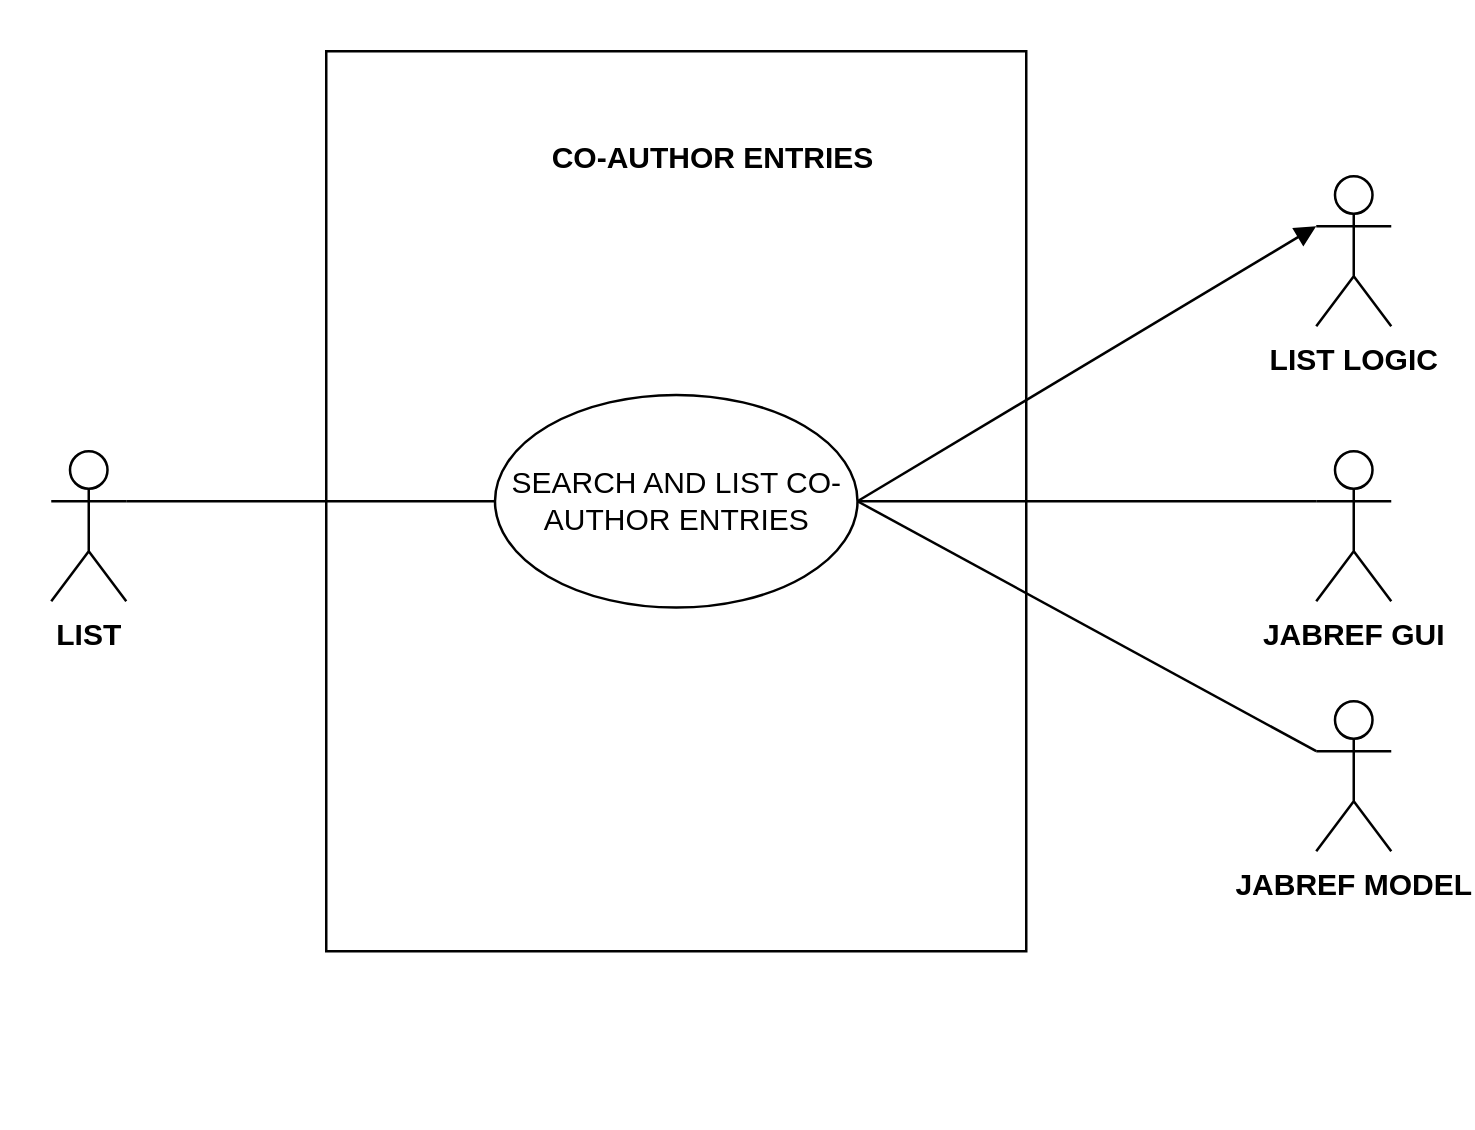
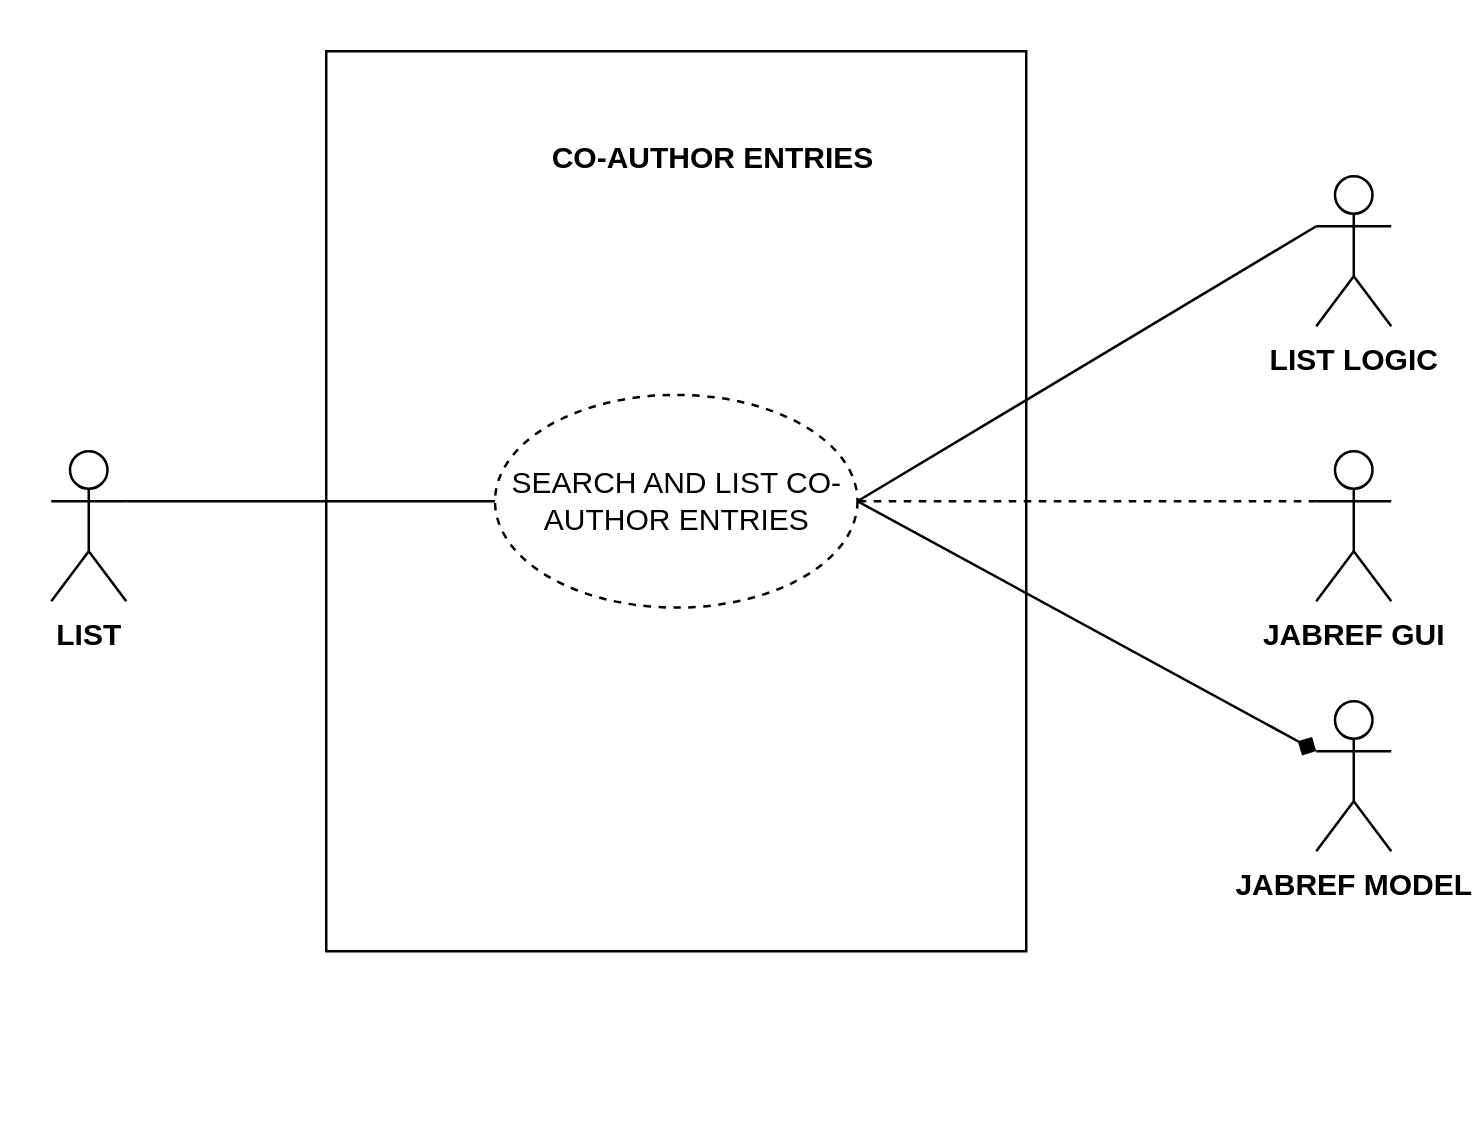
(1298, 237) -> (1306, 232)
(676, 501) -> (676, 501)
(1089, 501) -> (1089, 501)
(1306, 745) -> (1298, 741)
